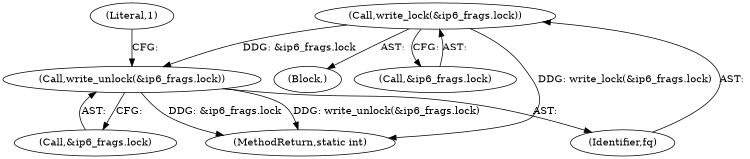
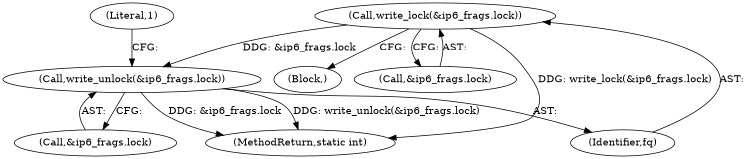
(394, 48) -> (394, 48)
